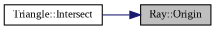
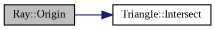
(116, 15) -> (88, 15)
